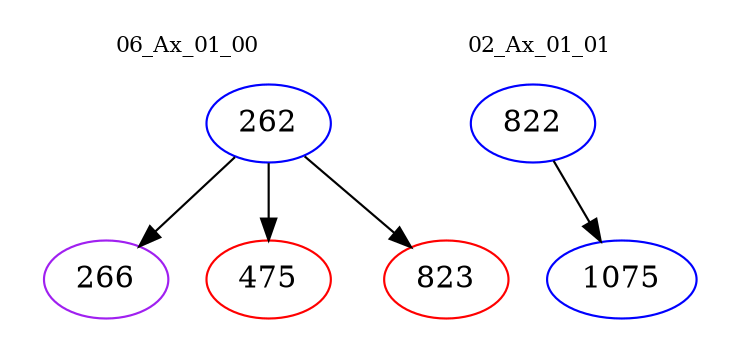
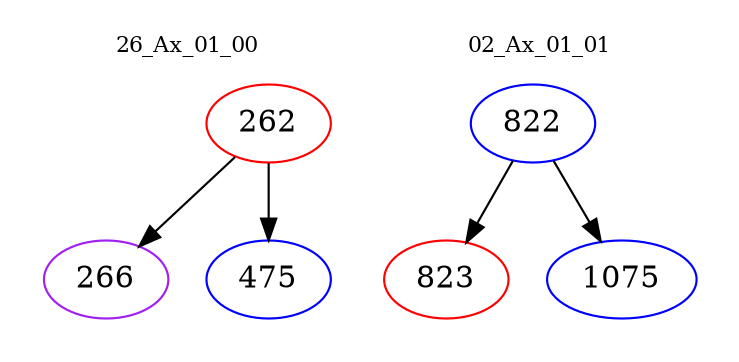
(187, 47) -> (187, 47)
(269, 123) -> (269, 123)
(334, 181) -> (495, 192)
(269, 280) -> (269, 280)
